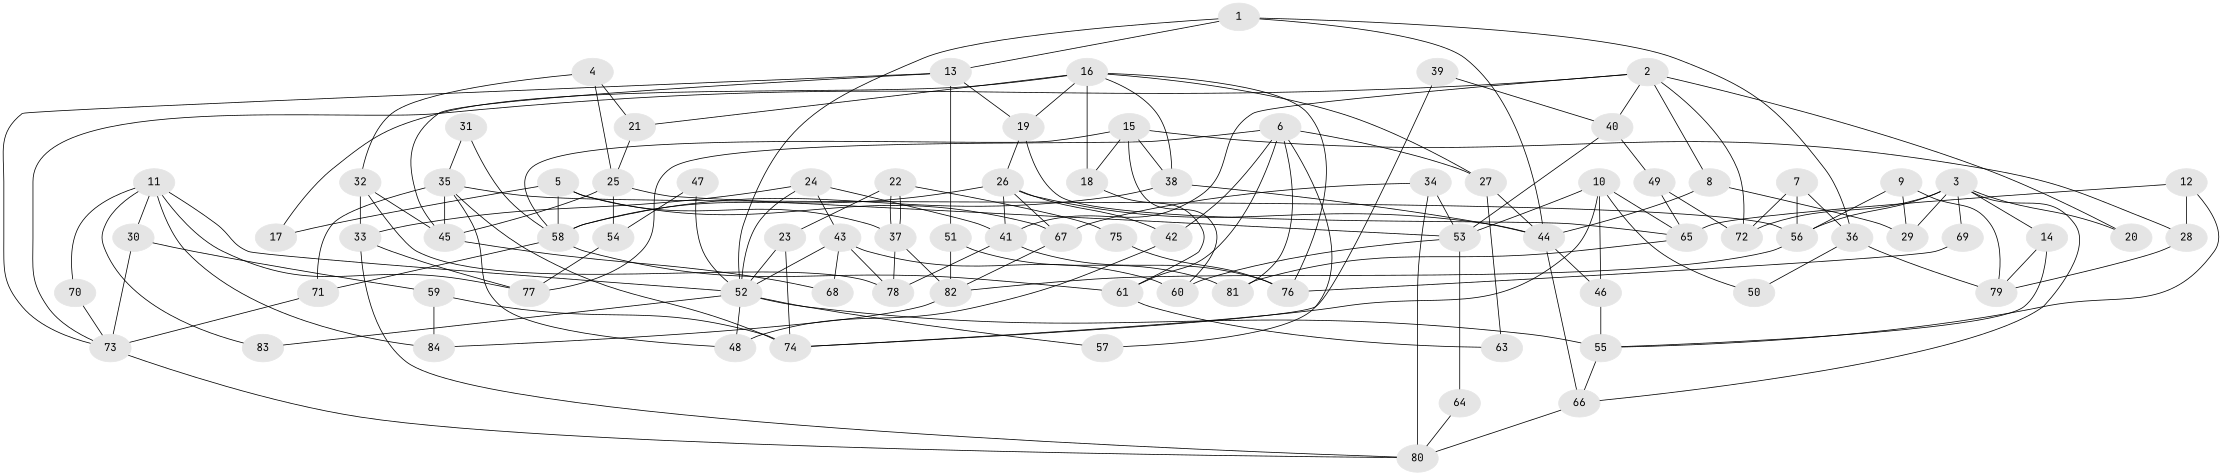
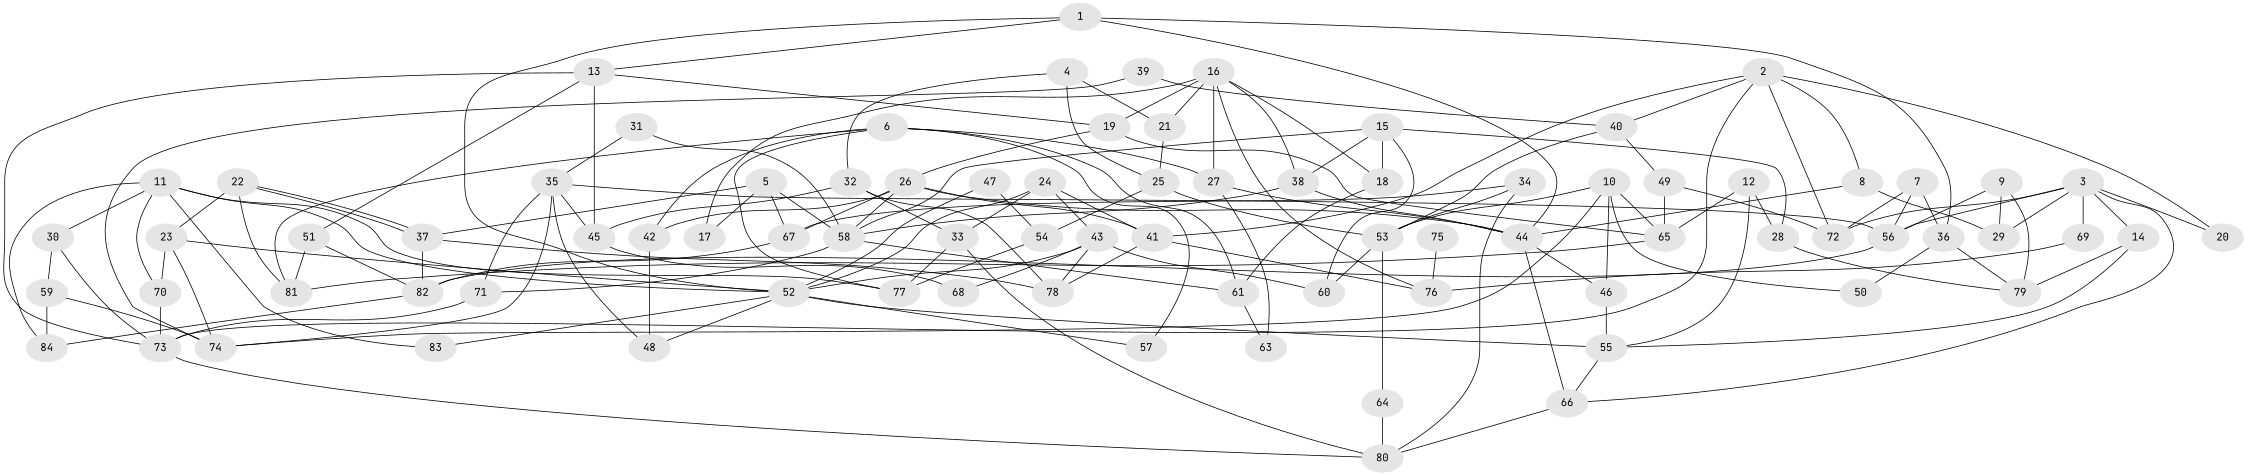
(971, 197) -> (252, 243)
(518, 218) -> none
none -> (163, 265)
